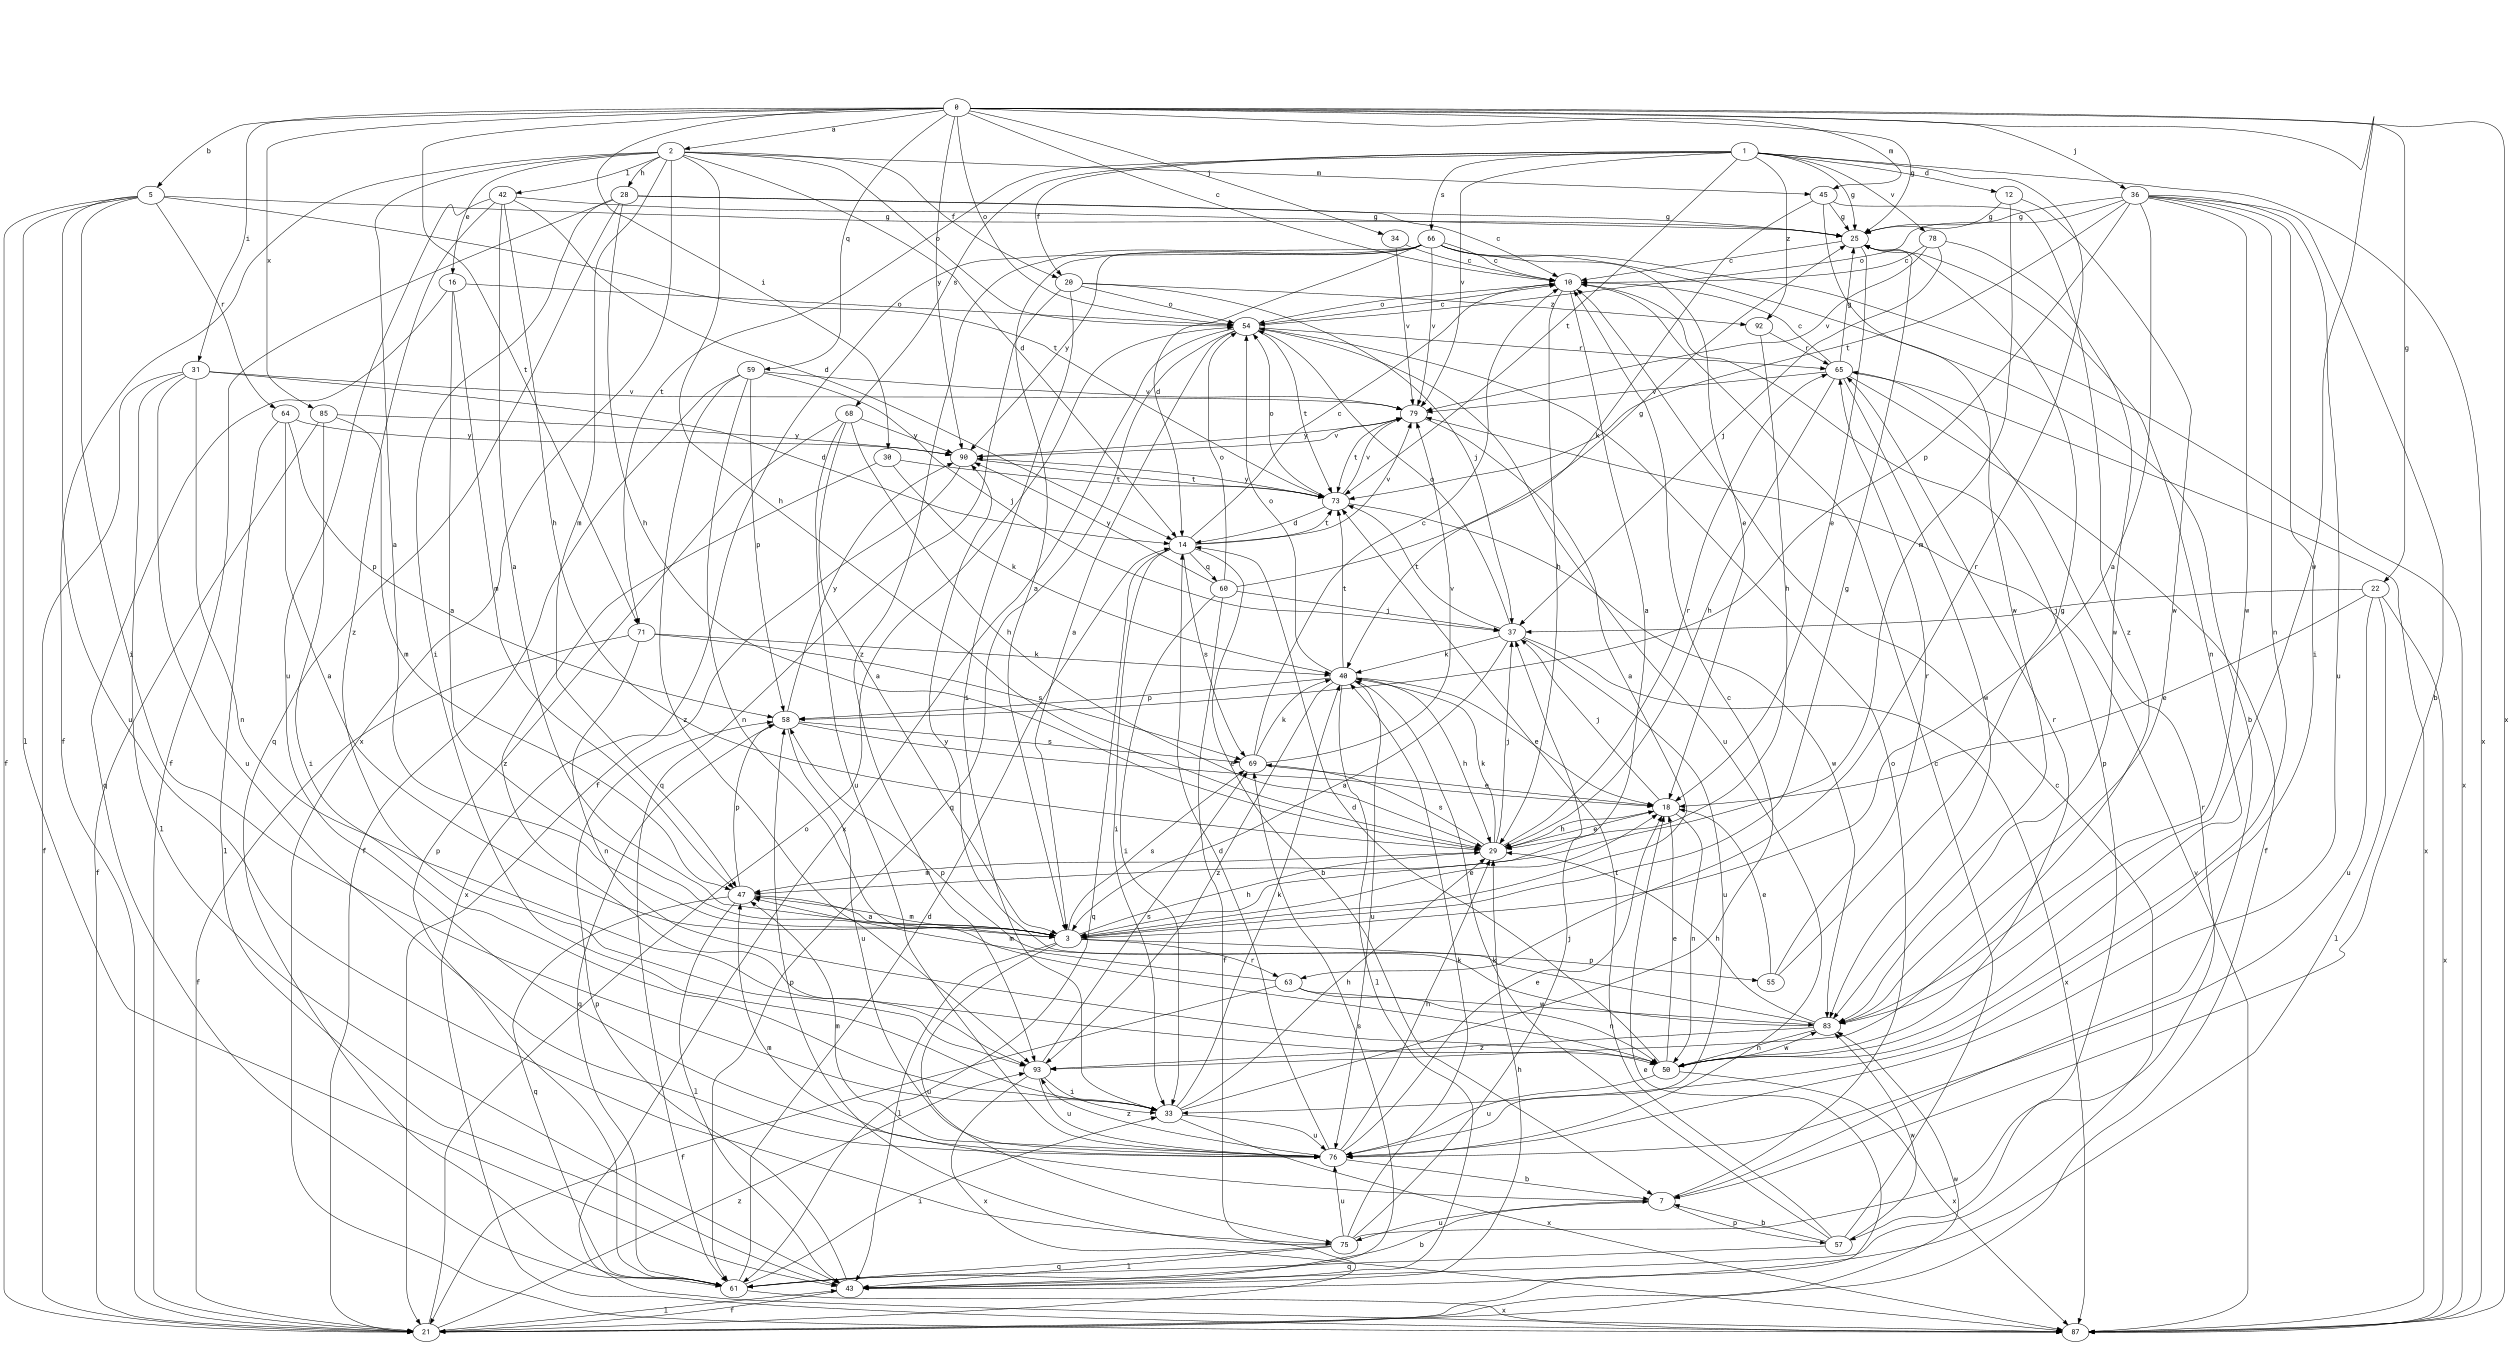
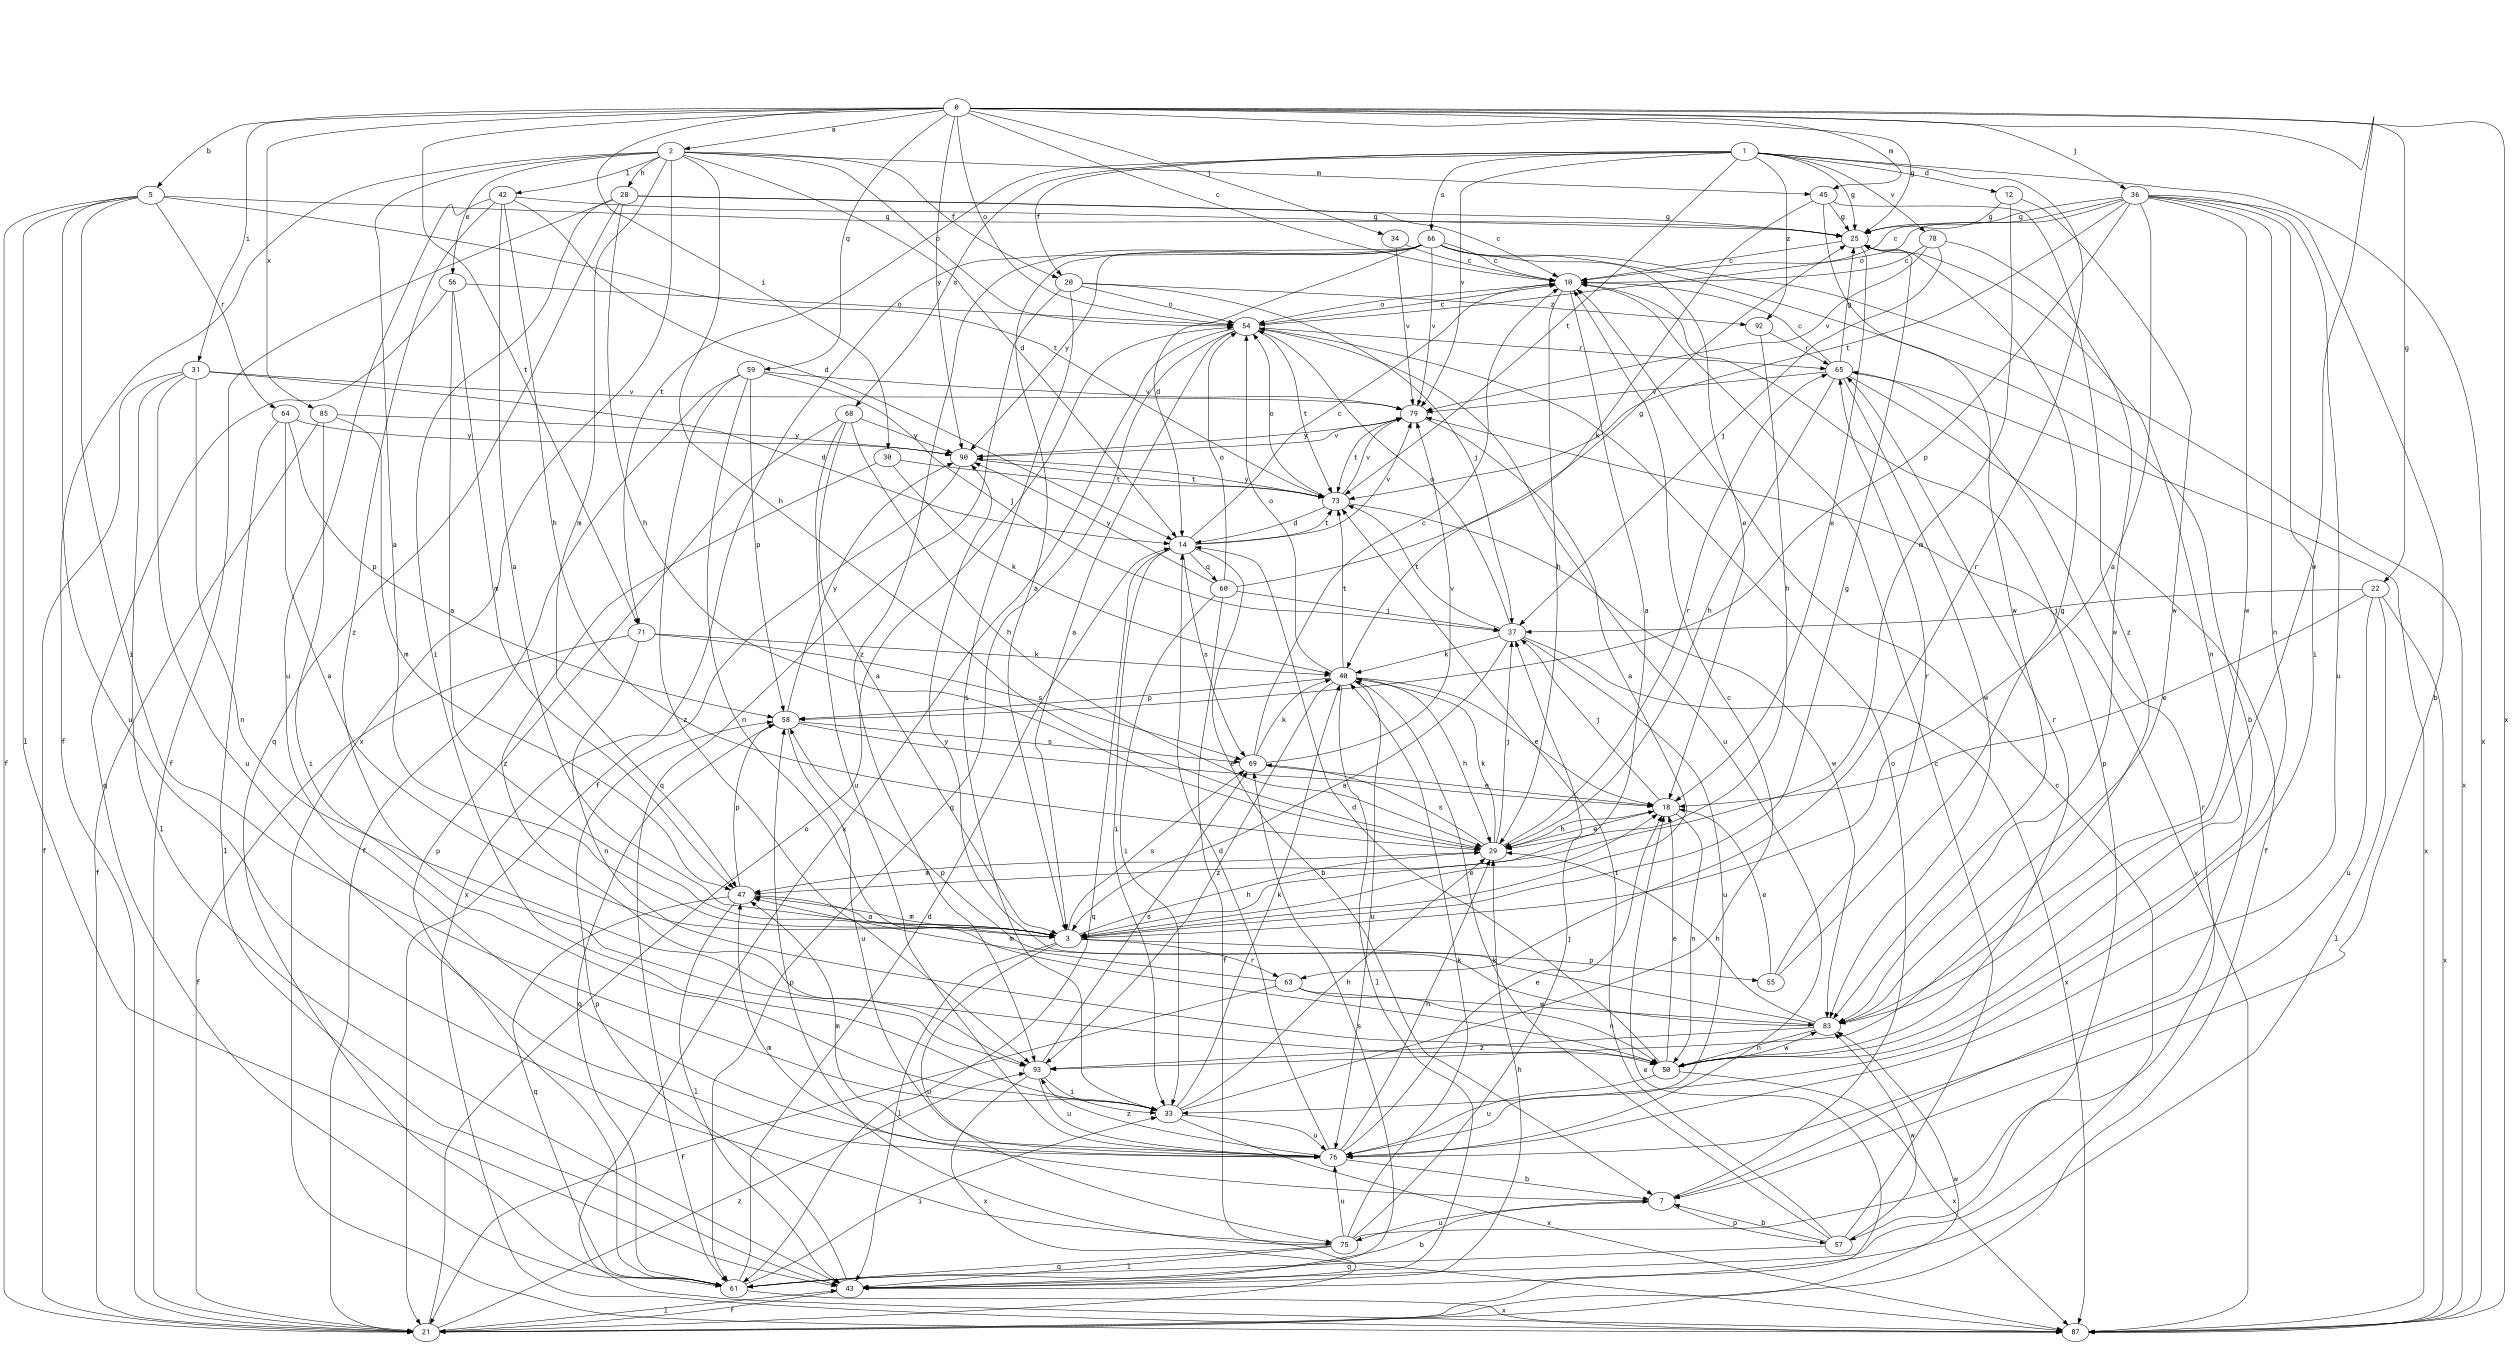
none -> (1859, 253)
(452, 283) -> (452, 283)
